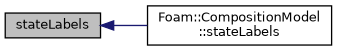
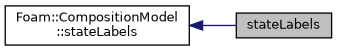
(131, 25) -> (219, 25)
